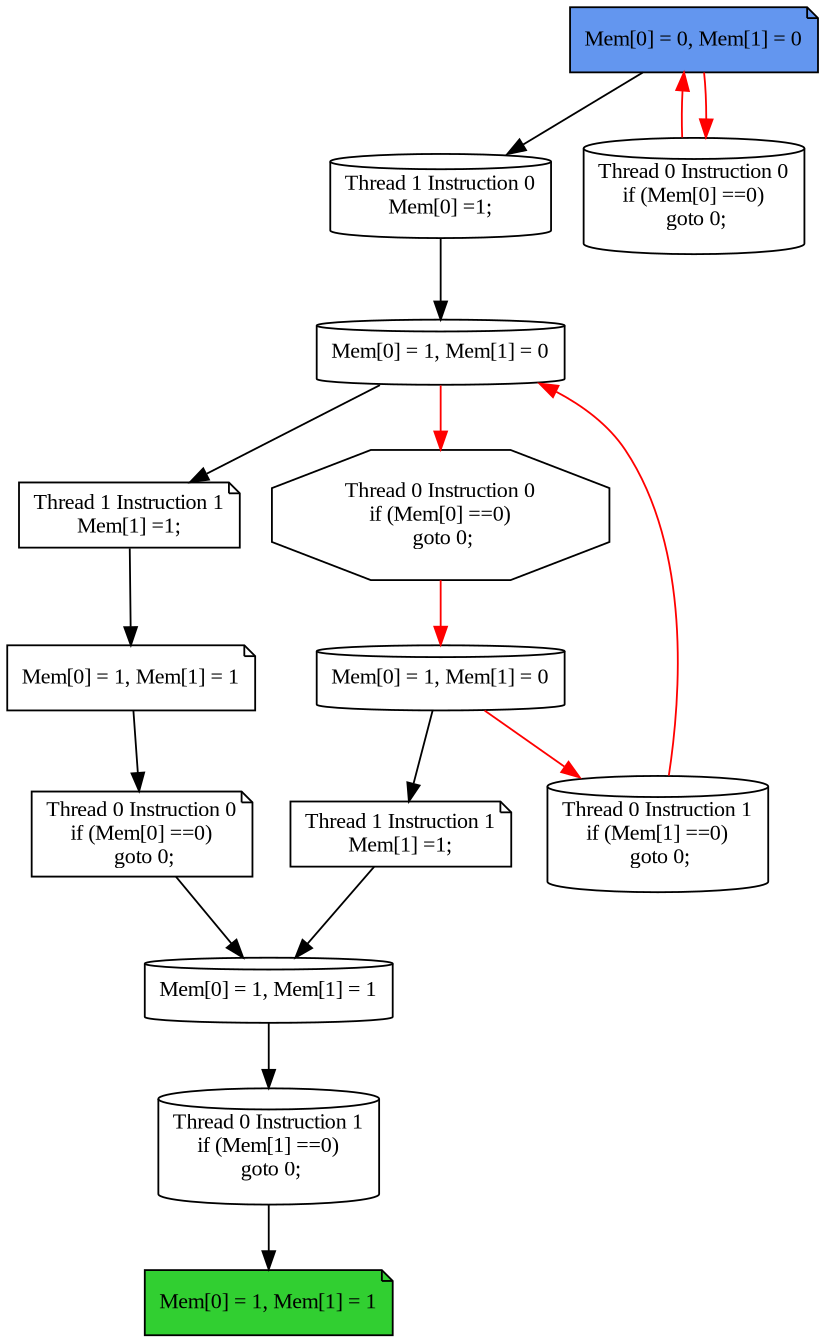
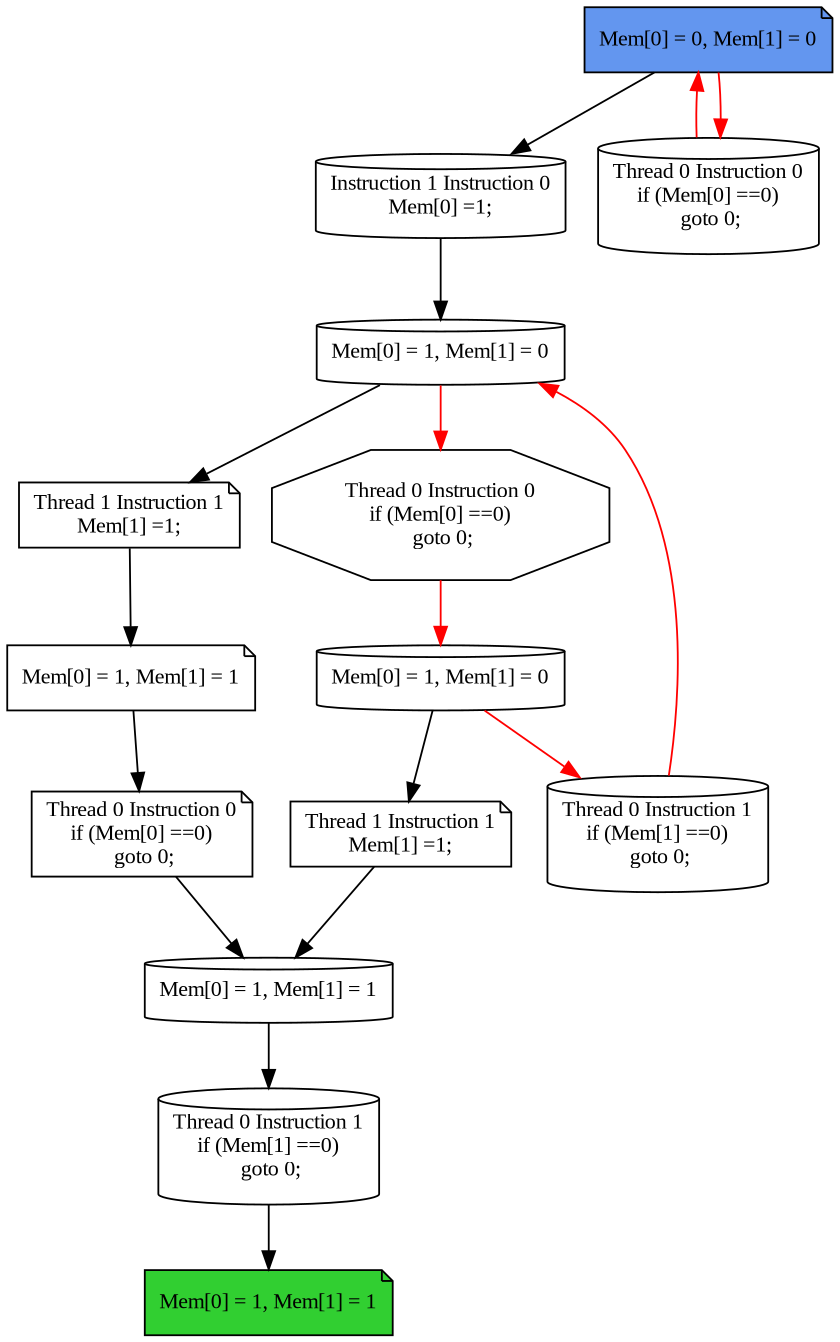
(441, 196) -> (441, 196)
